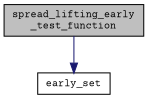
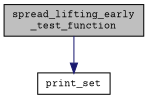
(74, 84) -> (74, 84)
